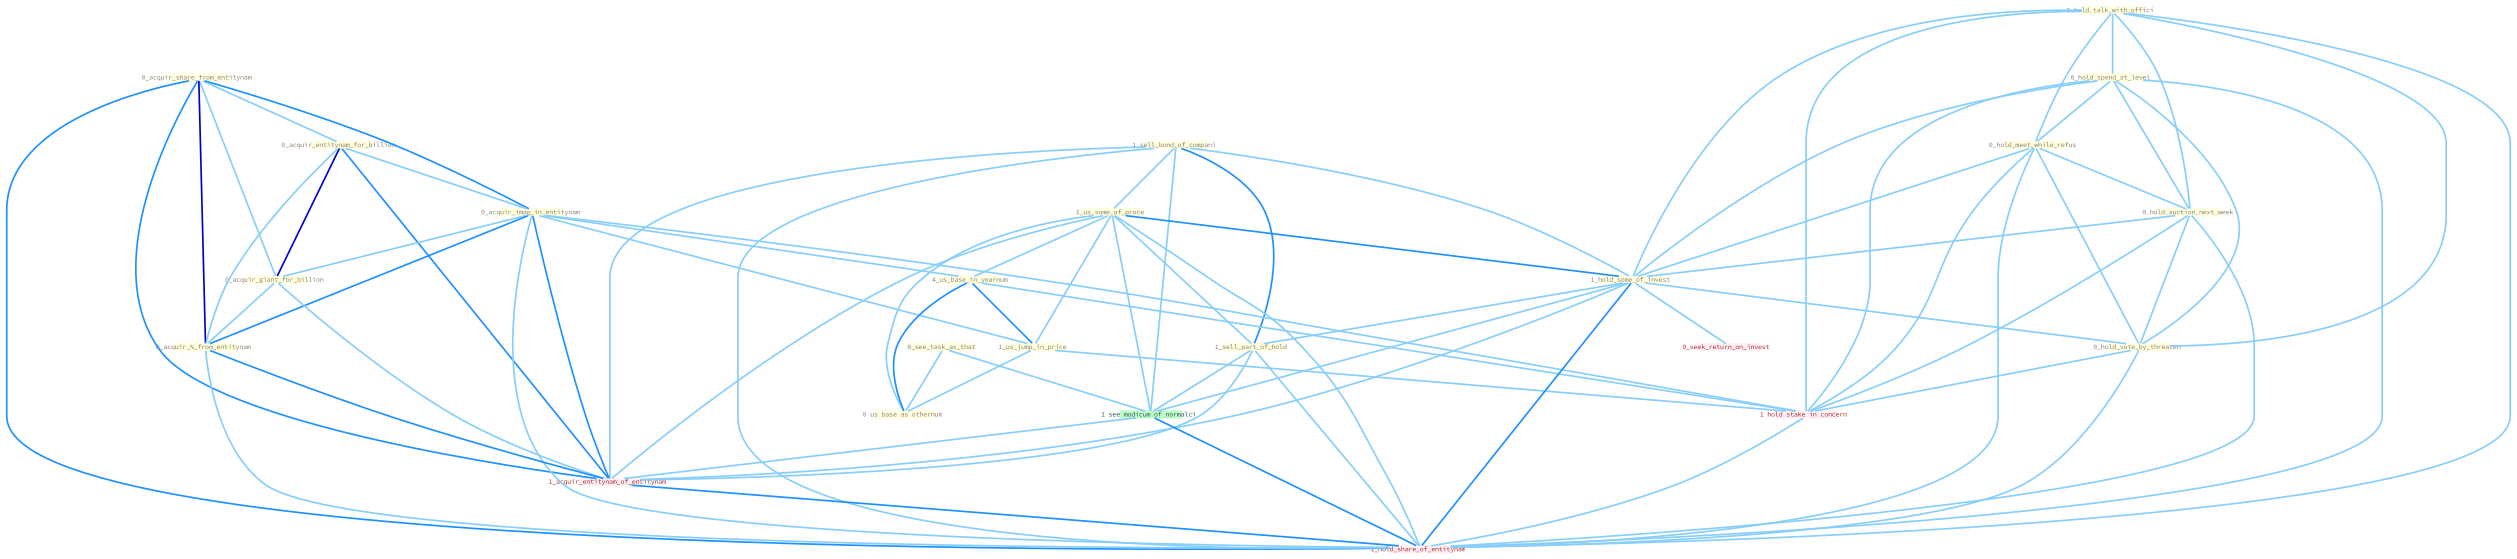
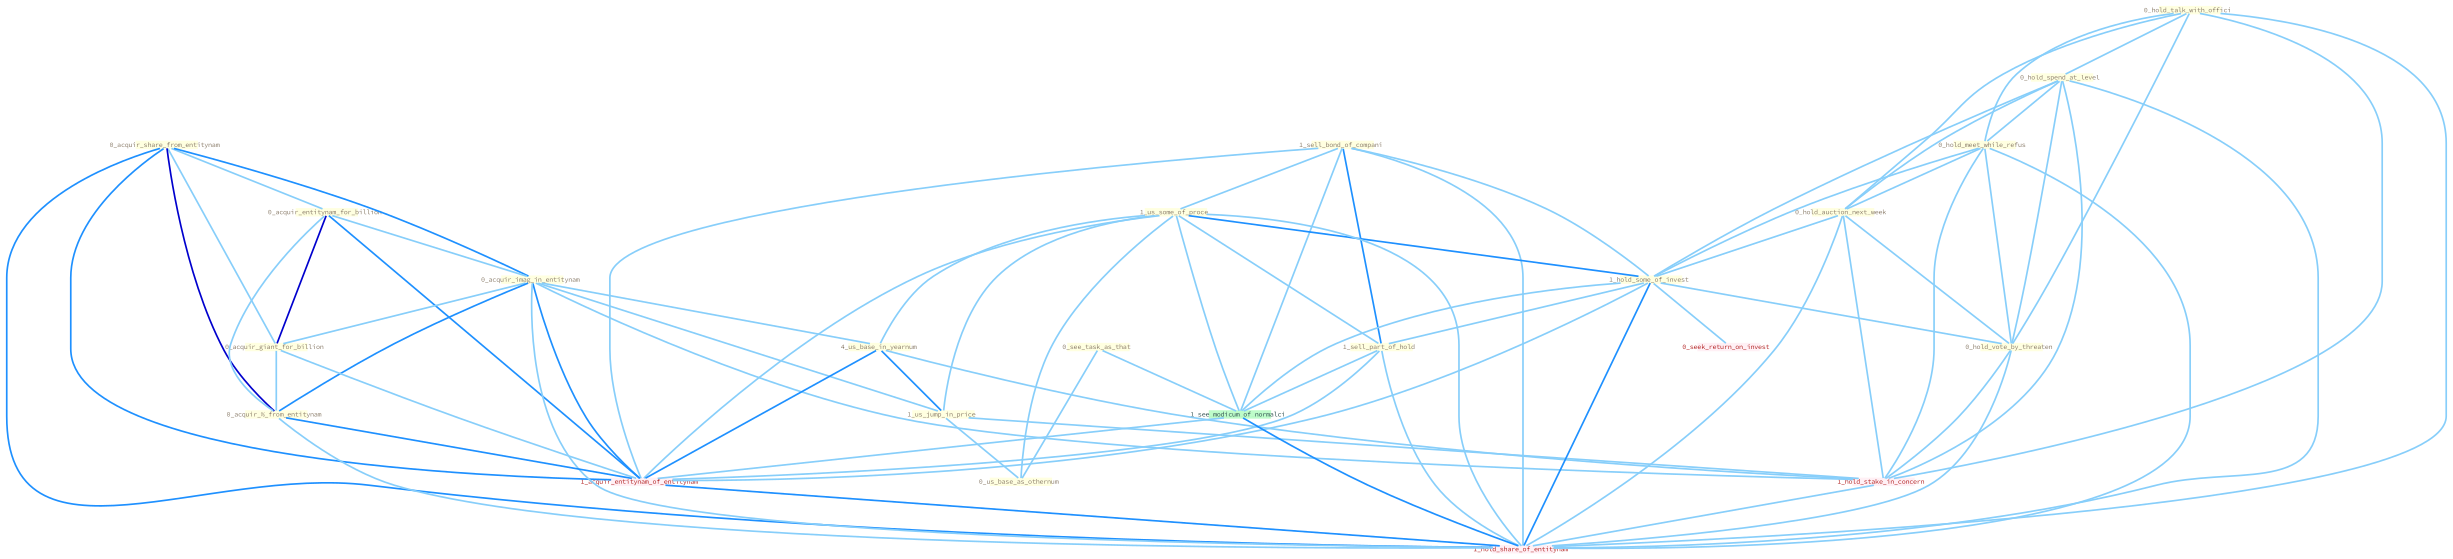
(1807, 61) -> none
(904, 333) -> (761, 414)
